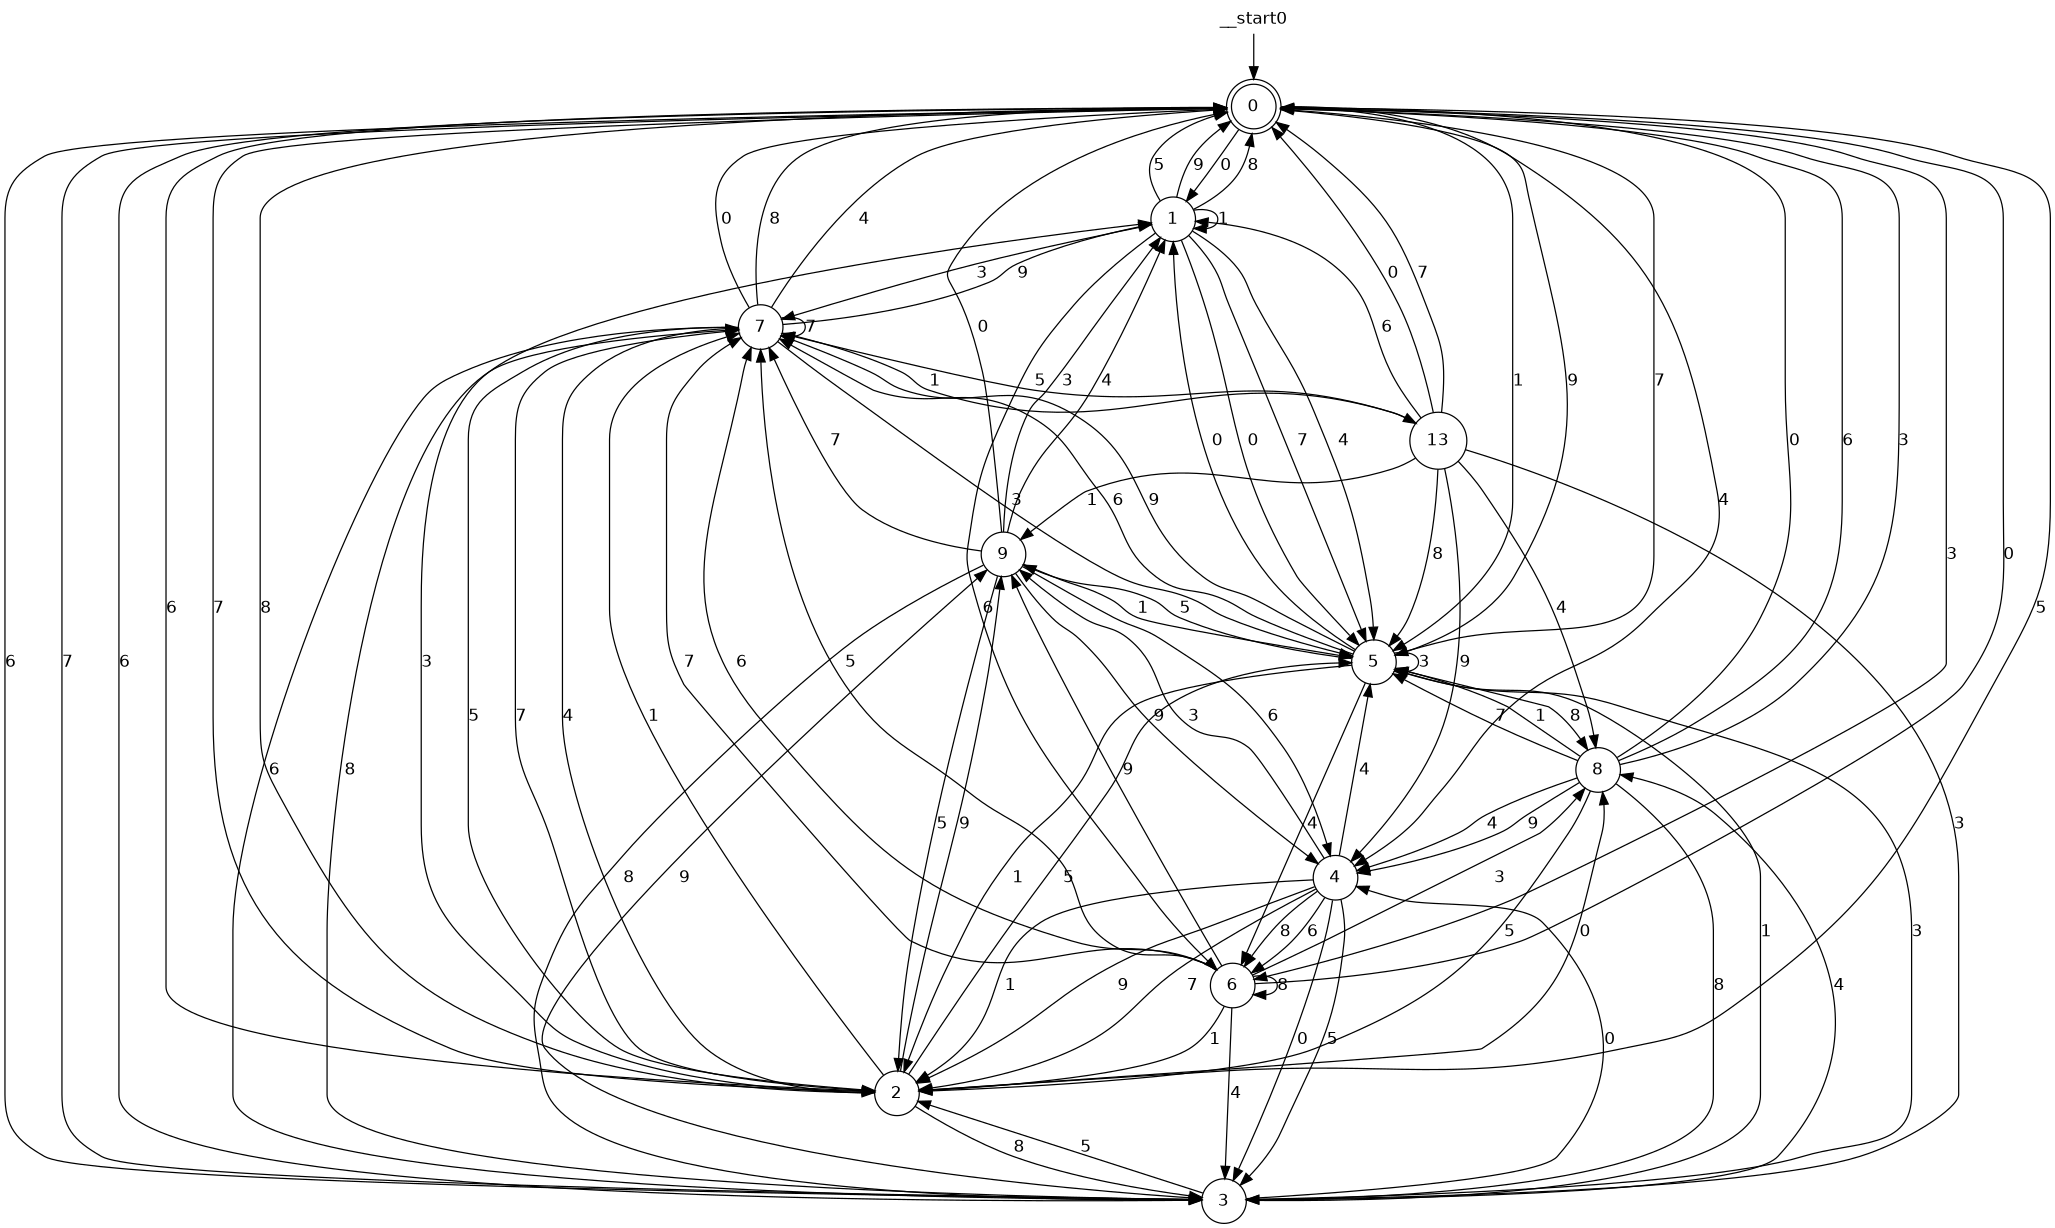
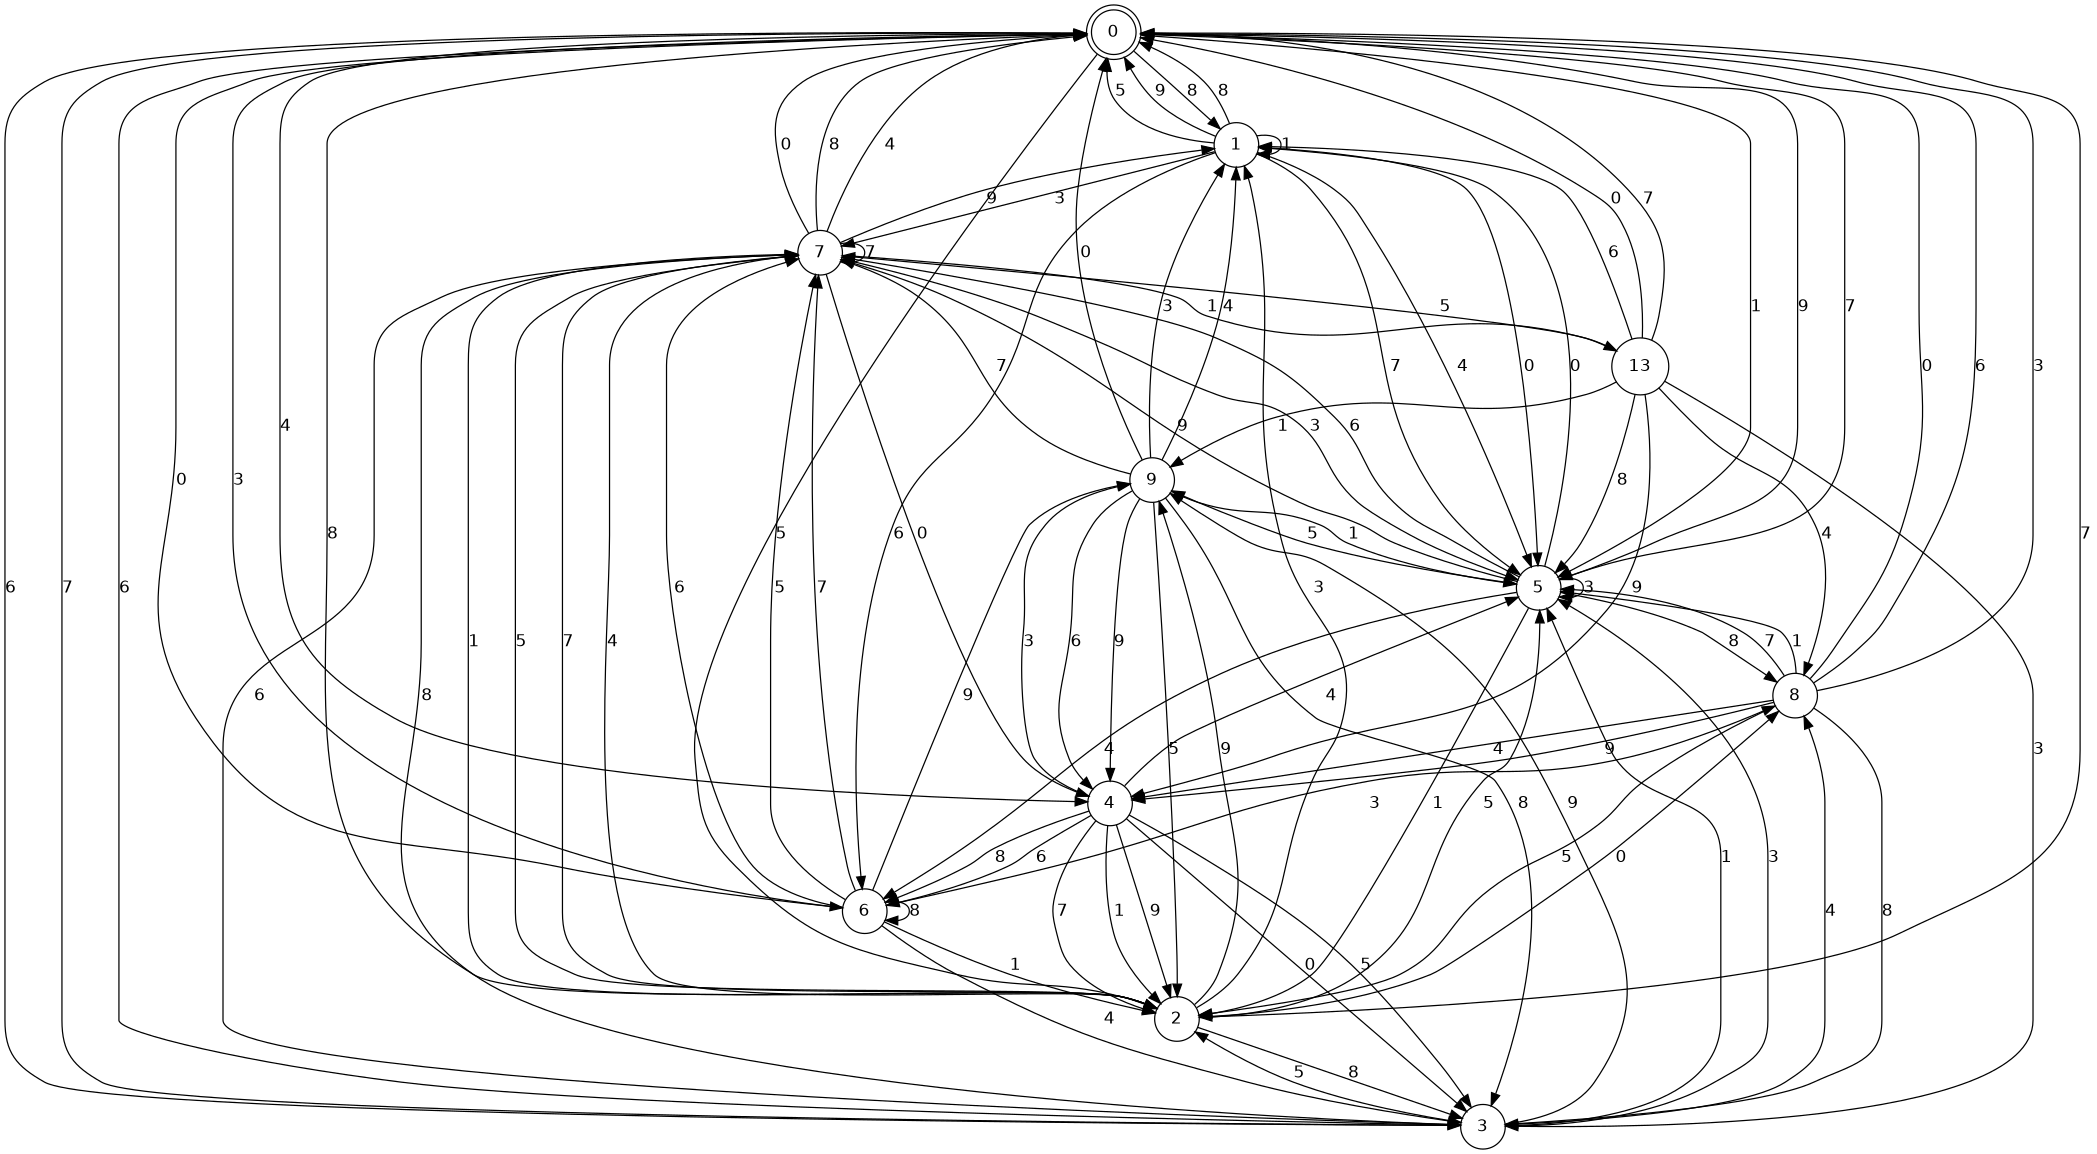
(1254, 19) -> none
(1226, 165) -> (1193, 91)
(166, 422) -> none
(1591, 1103) -> (921, 553)
